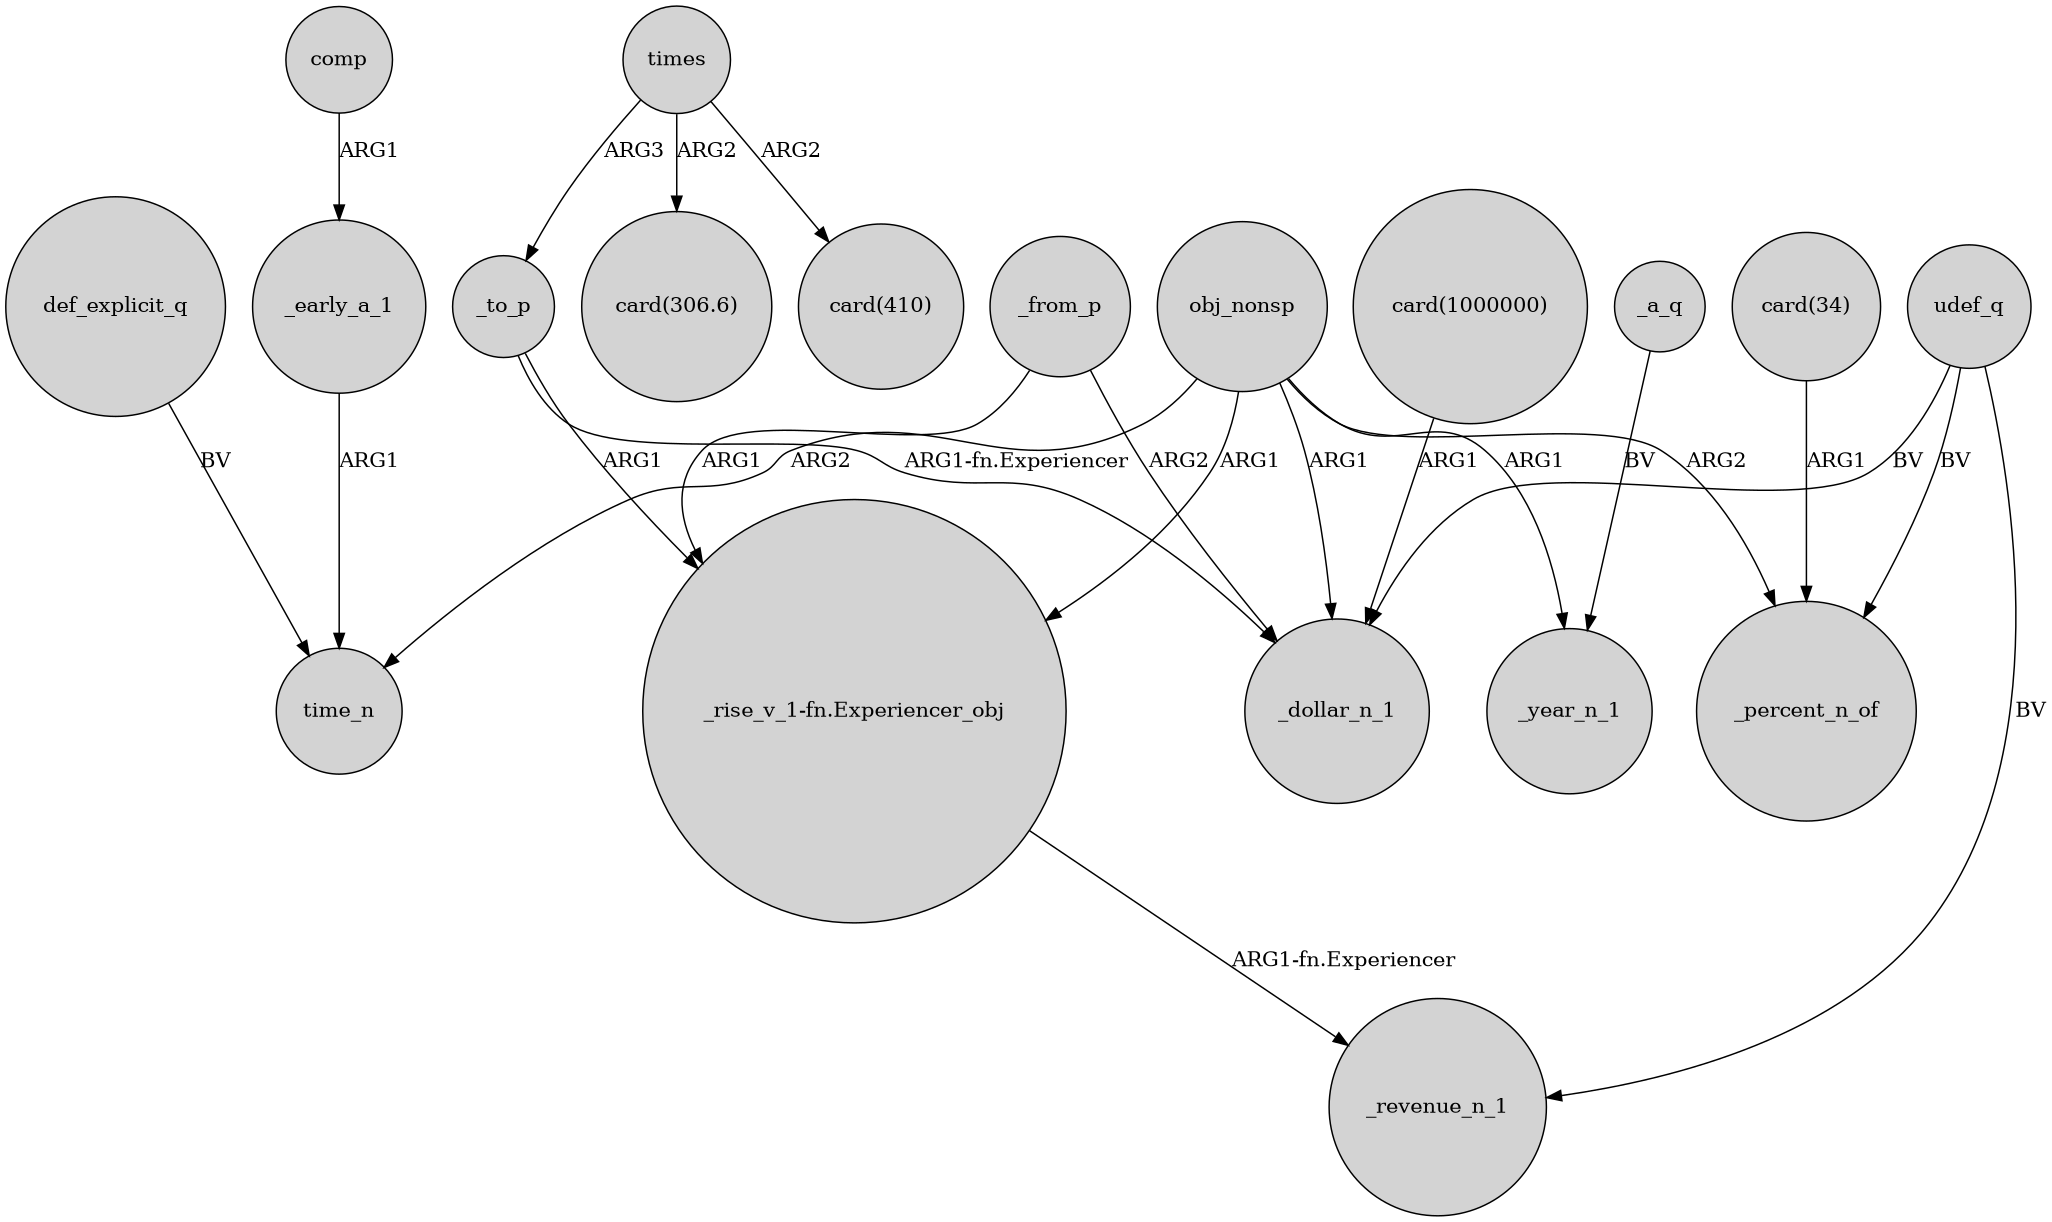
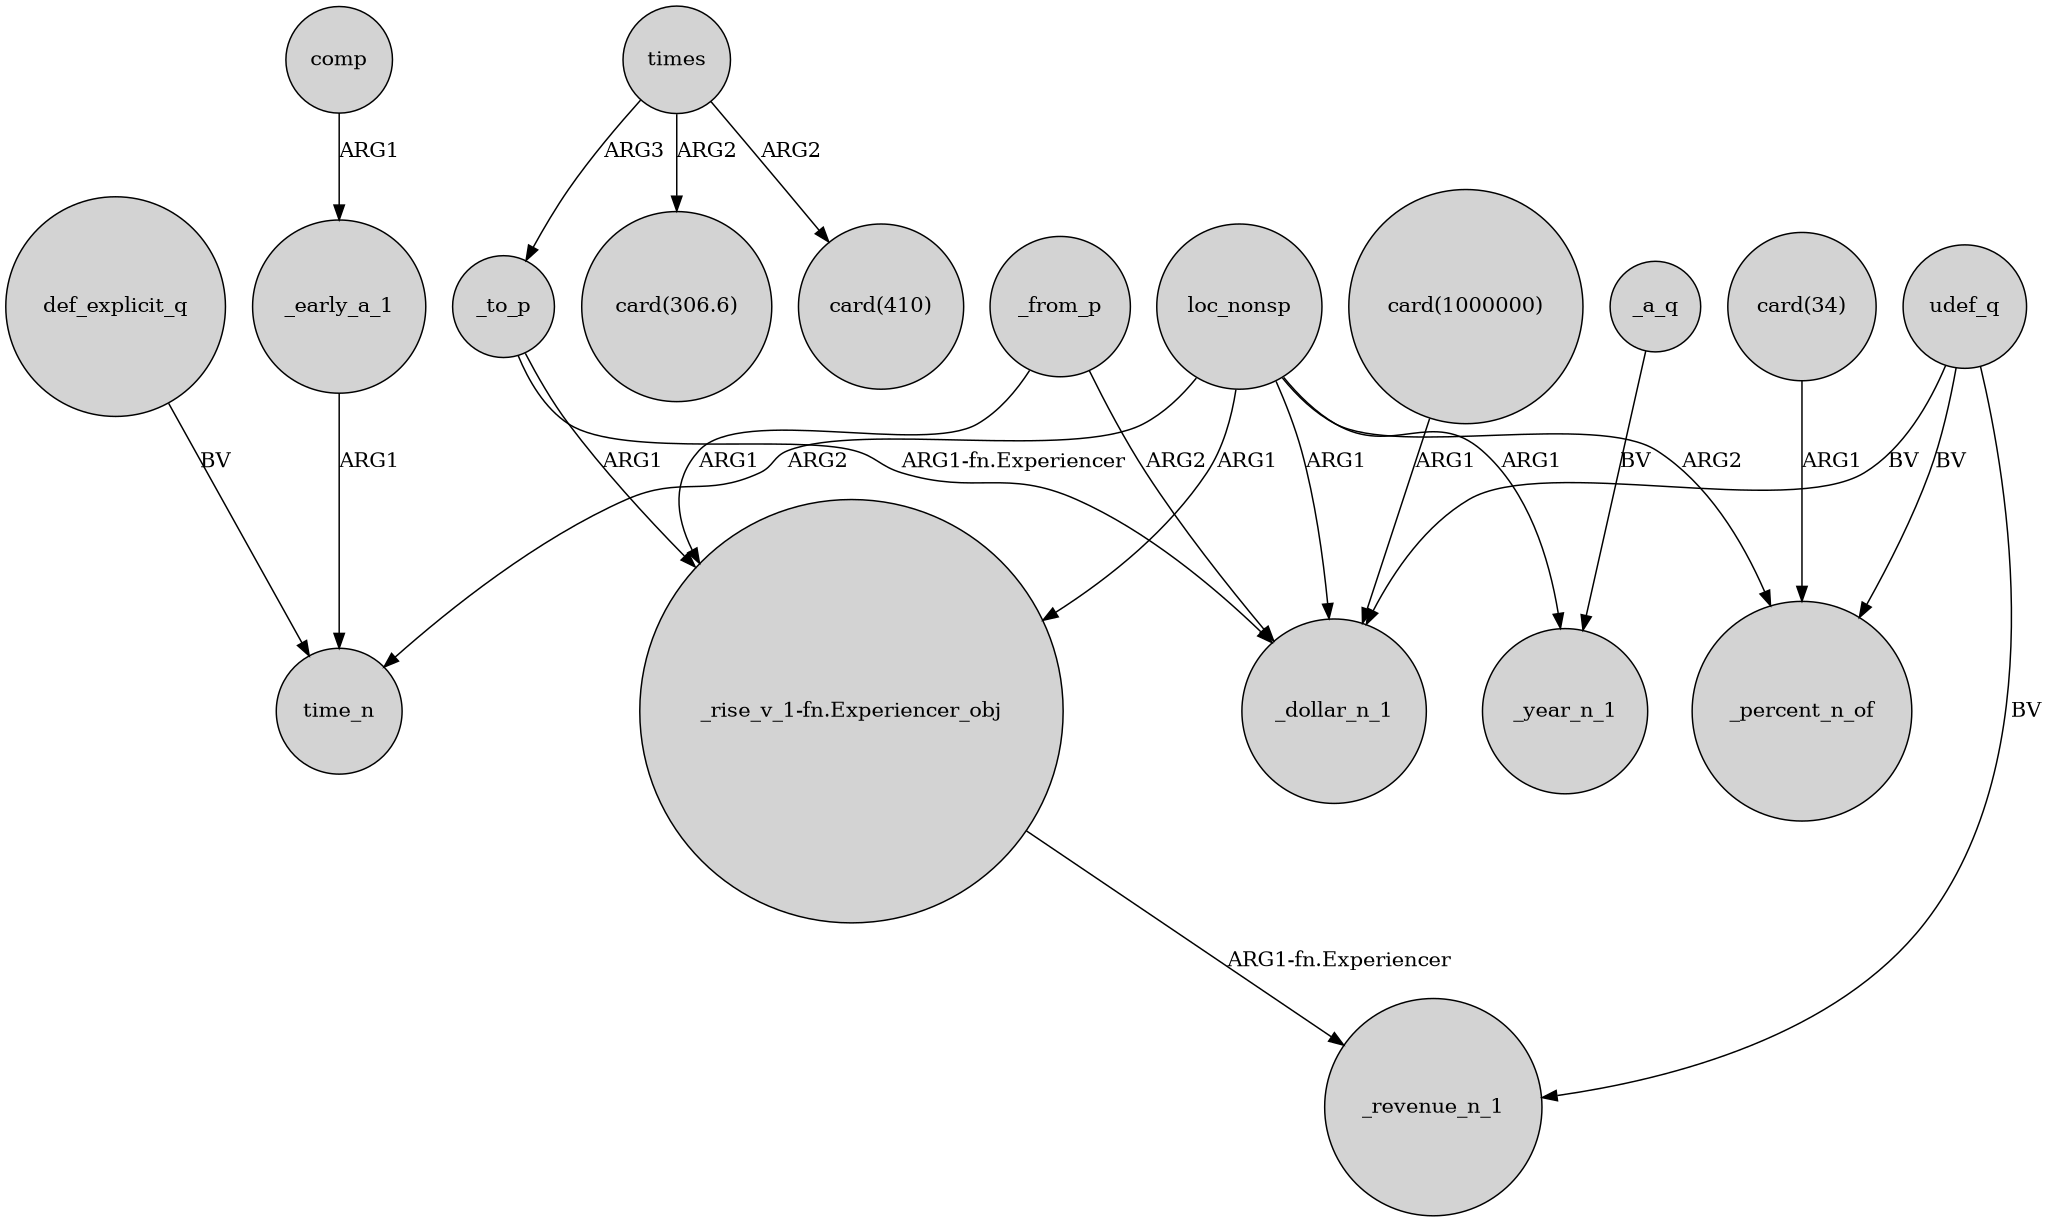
(1242, 307) -> (1239, 307)
